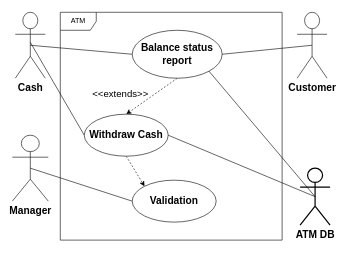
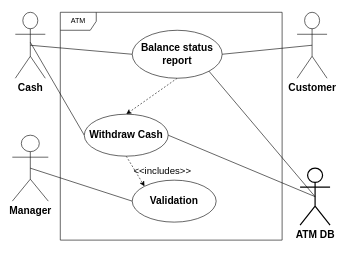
(120, 93) -> none
none -> (162, 171)
